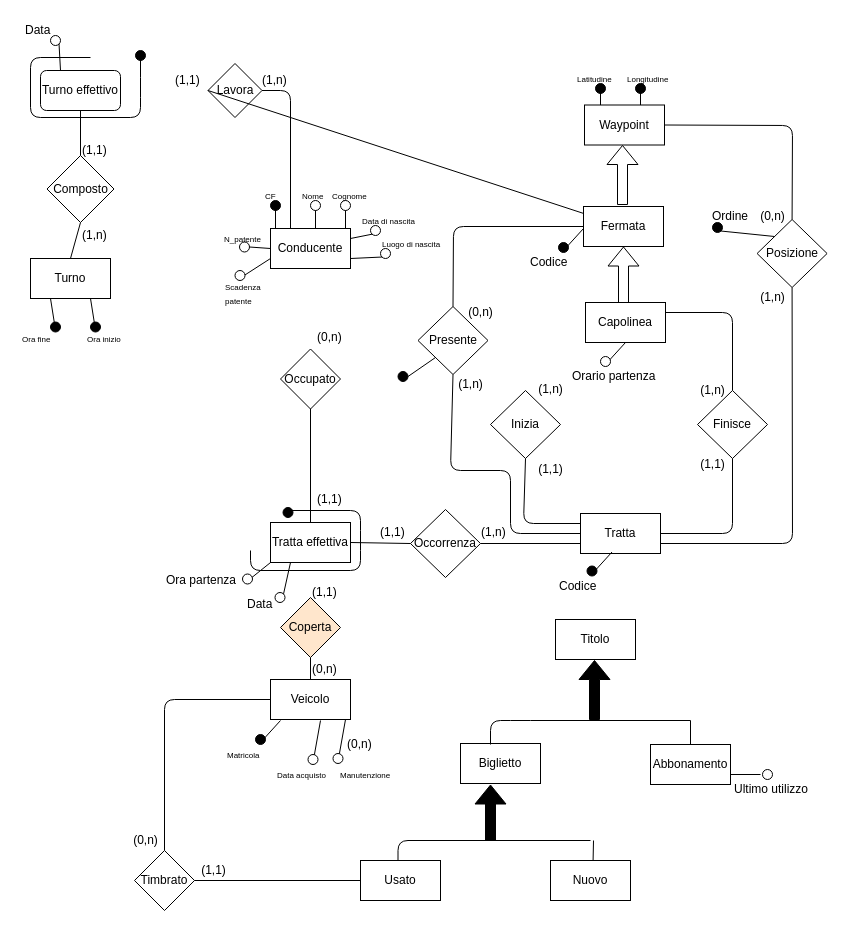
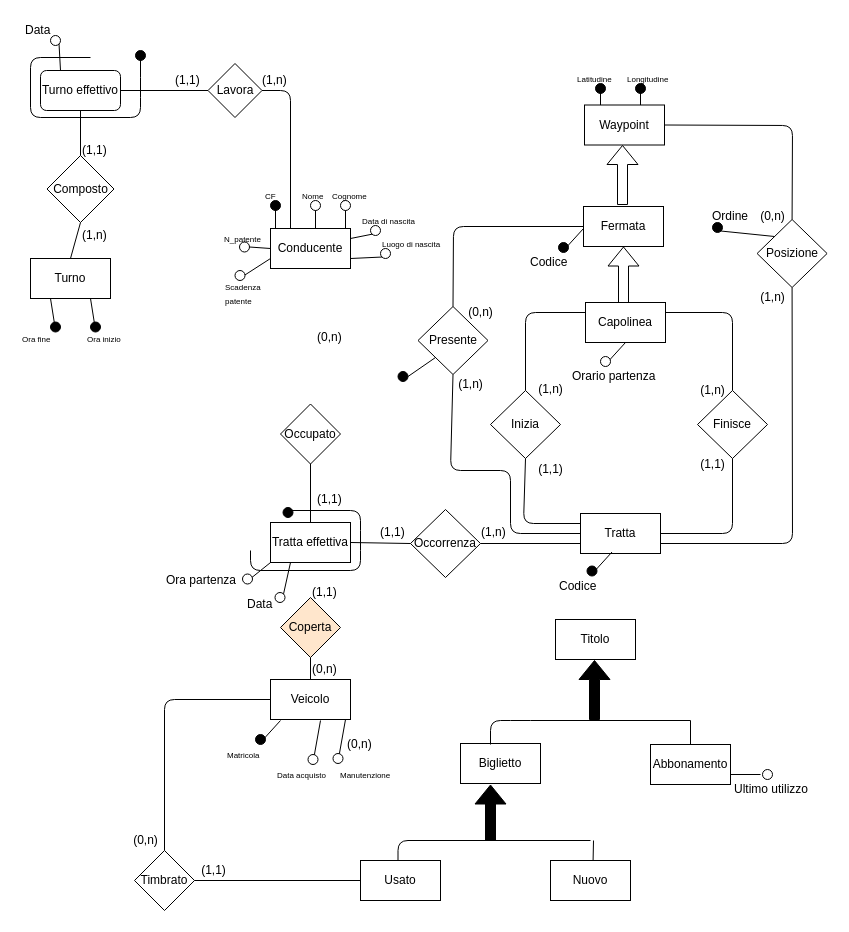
(395, 152) -> (165, 91)
none -> (526, 327)
(311, 379) -> (311, 434)
